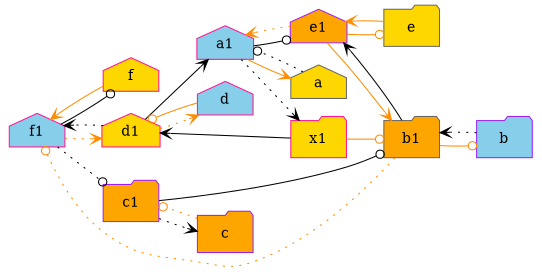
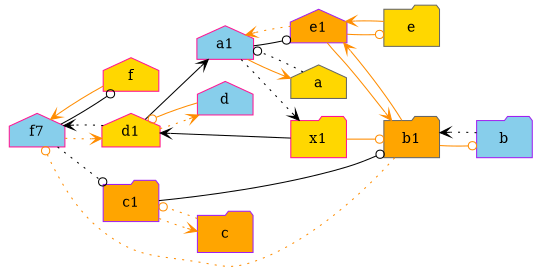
(377, 85) -> (377, 85)
(37, 132) -> (37, 132)
(173, 224) -> (173, 224)
